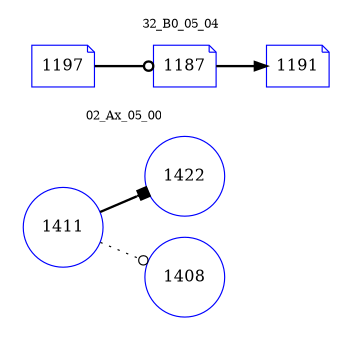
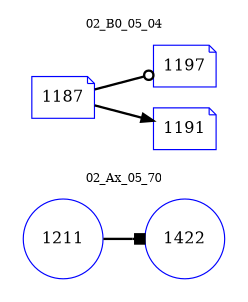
(180, 25) -> (124, 25)
(119, 66) -> (119, 83)
(124, 117) -> (124, 179)
(63, 227) -> (63, 239)
(185, 277) -> none
